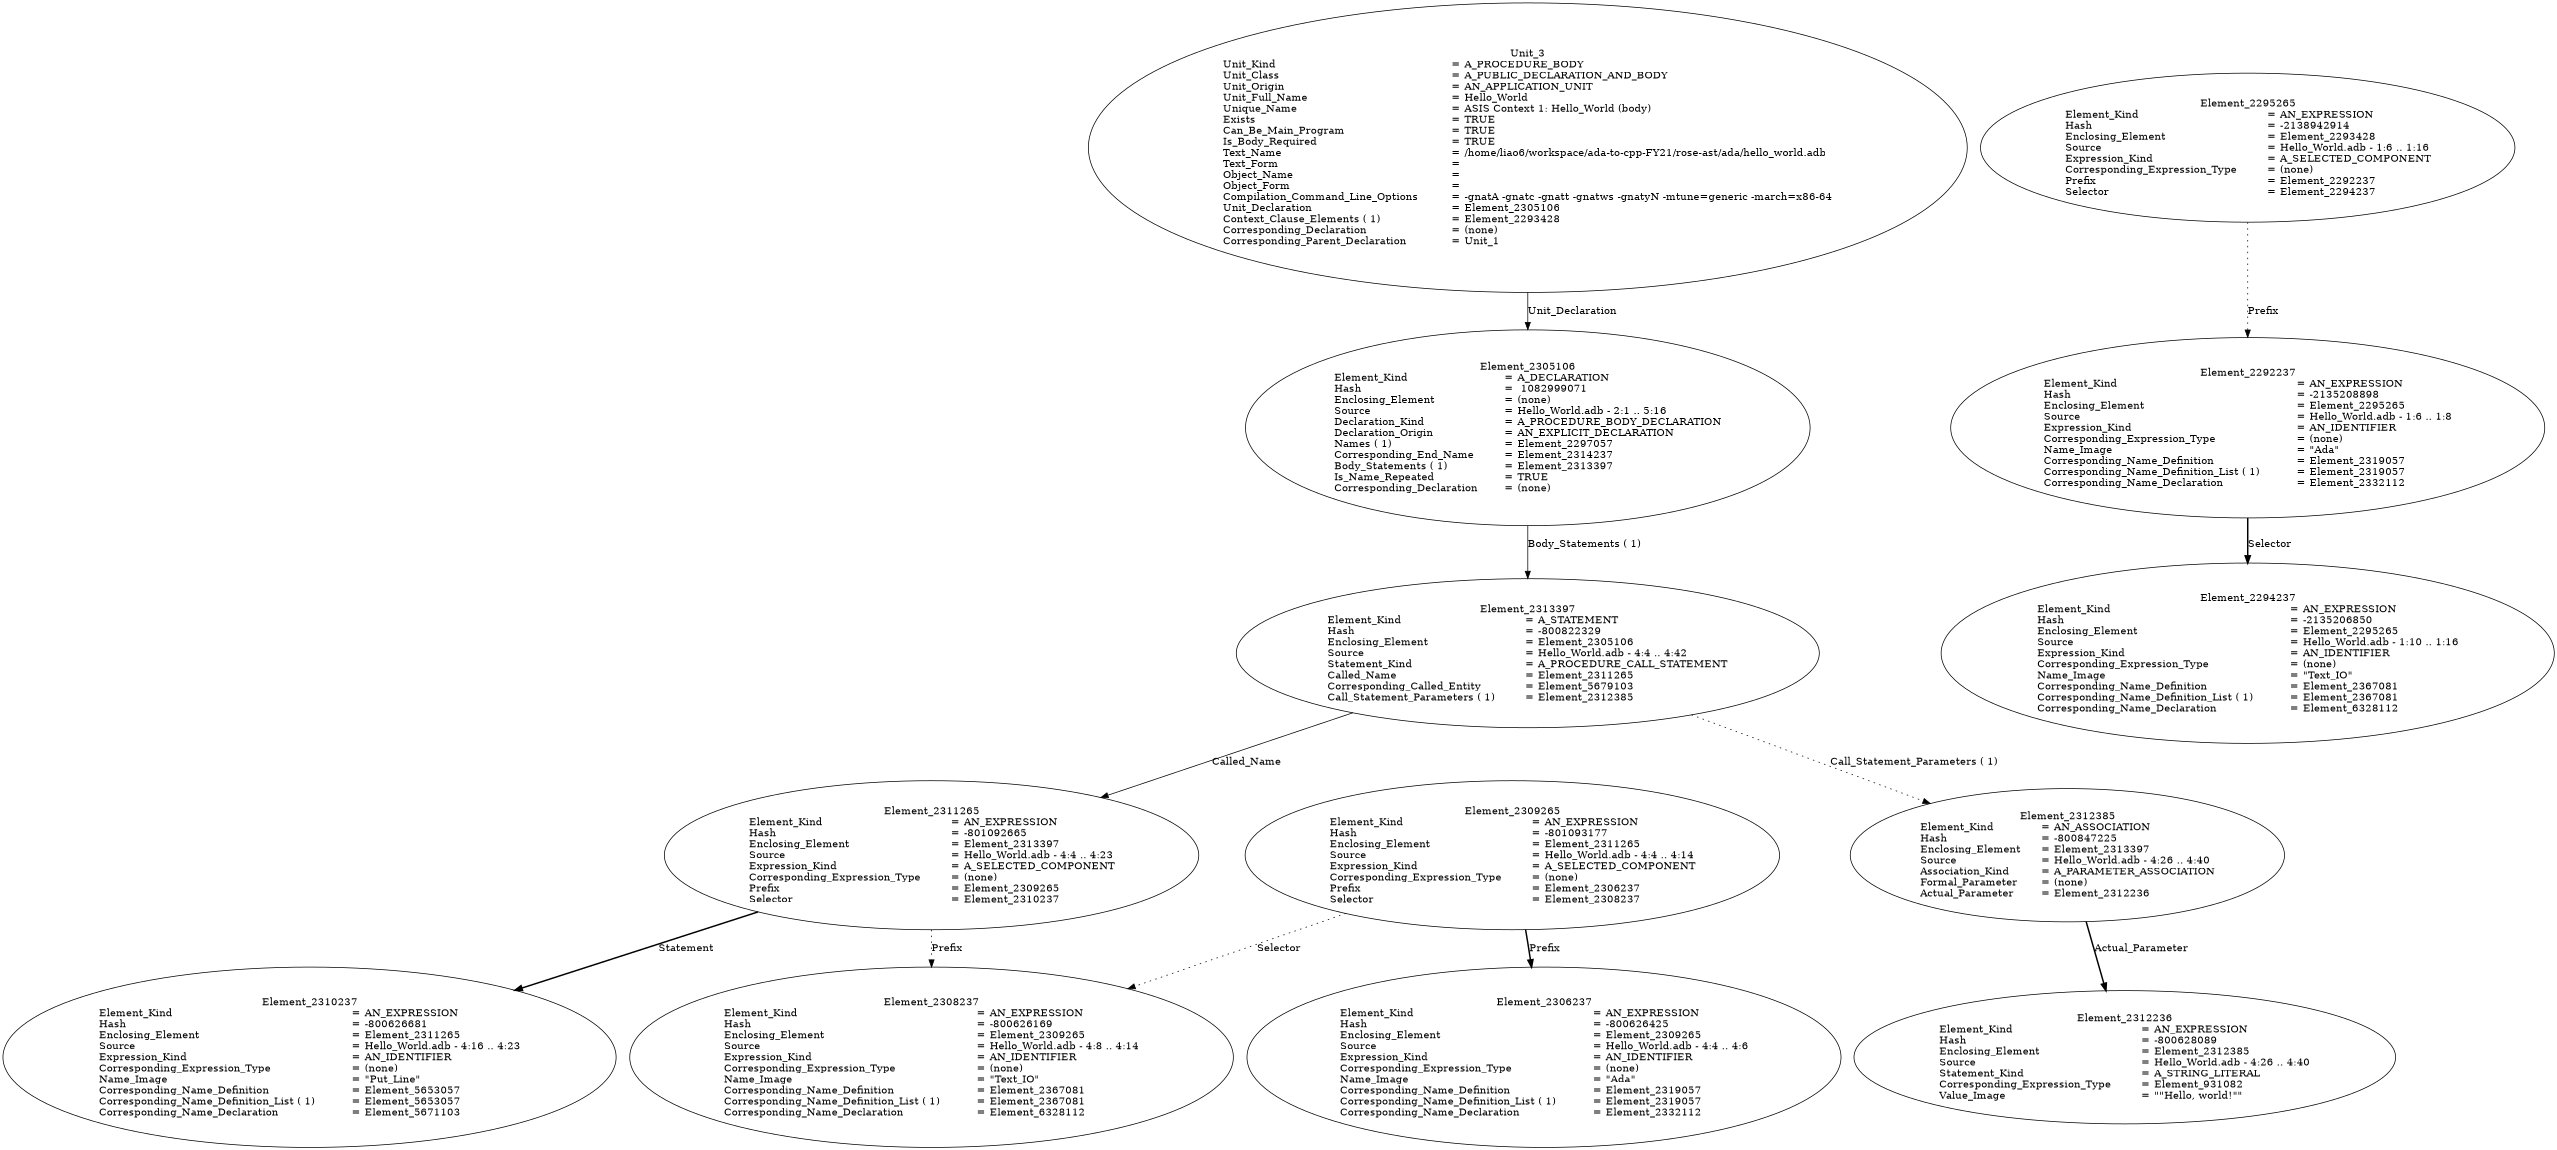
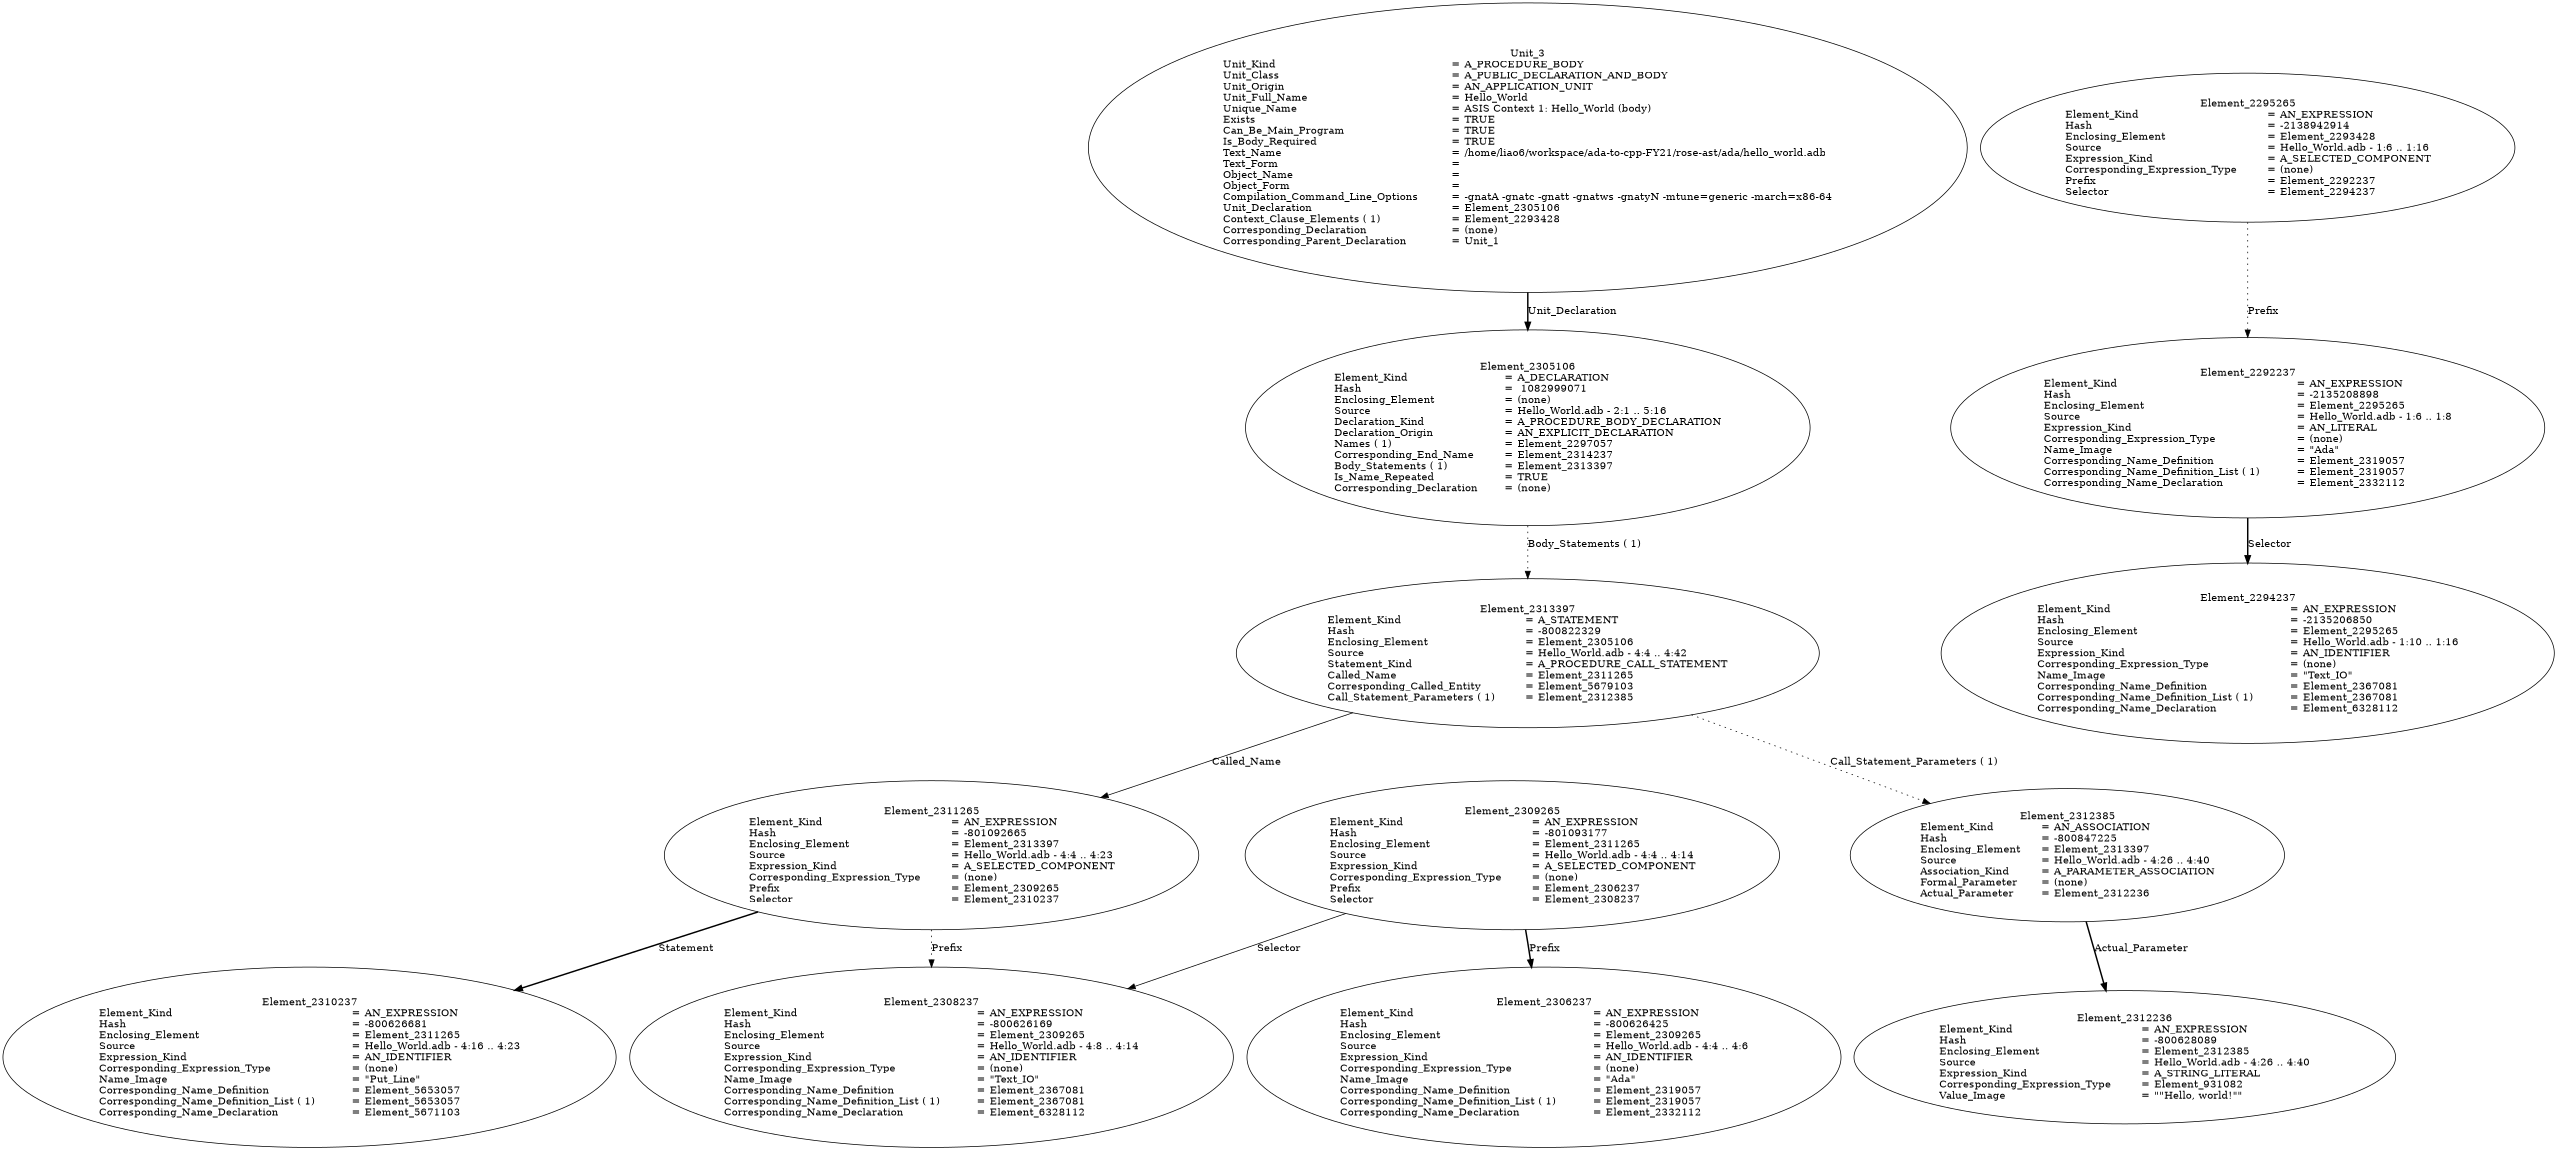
(1528, 307) -> (1528, 307)
(2353, 428) -> (2343, 428)
(1528, 548) -> (1528, 548)
(1240, 950) -> (1240, 950)
(1988, 1073) -> (1990, 1073)
